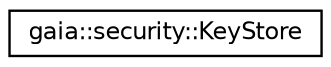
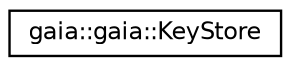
(166, 33) -> (145, 33)
